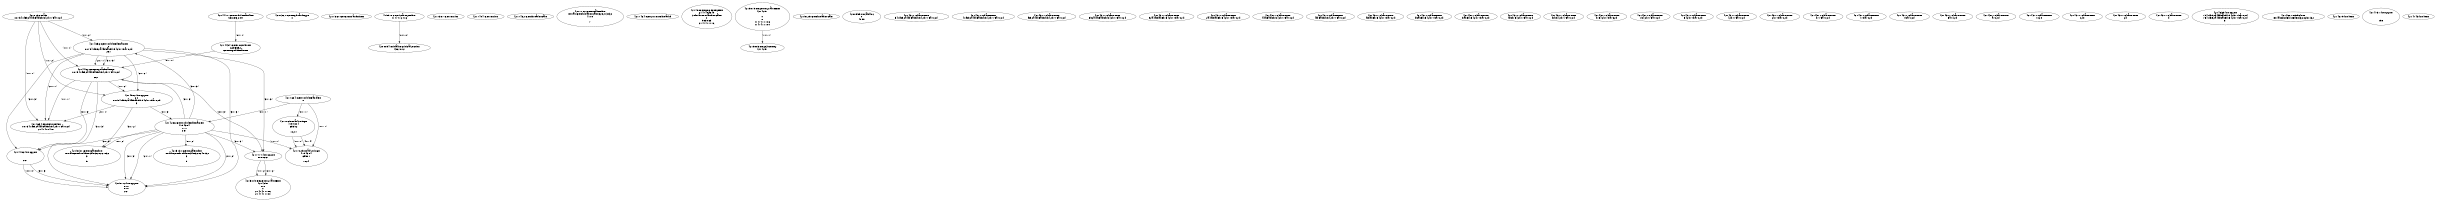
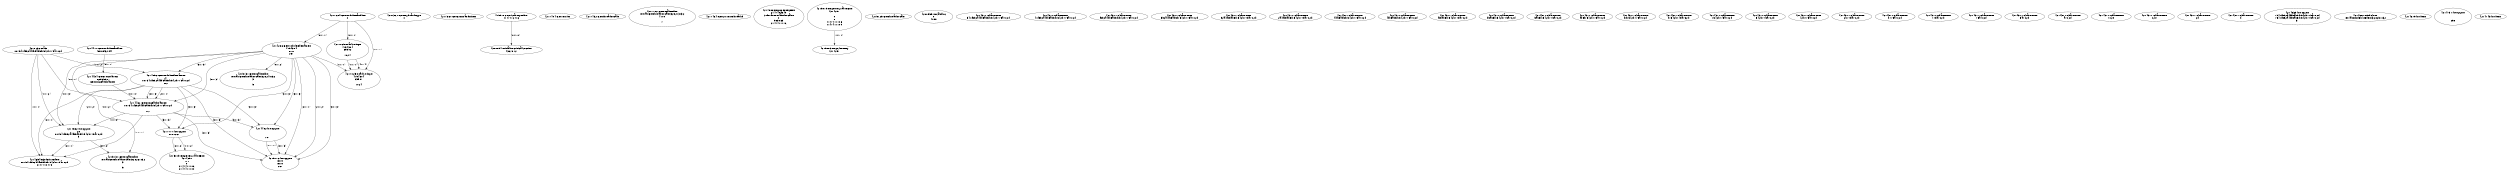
(446, 17) -> none
(160, 113) -> (118, 61)
